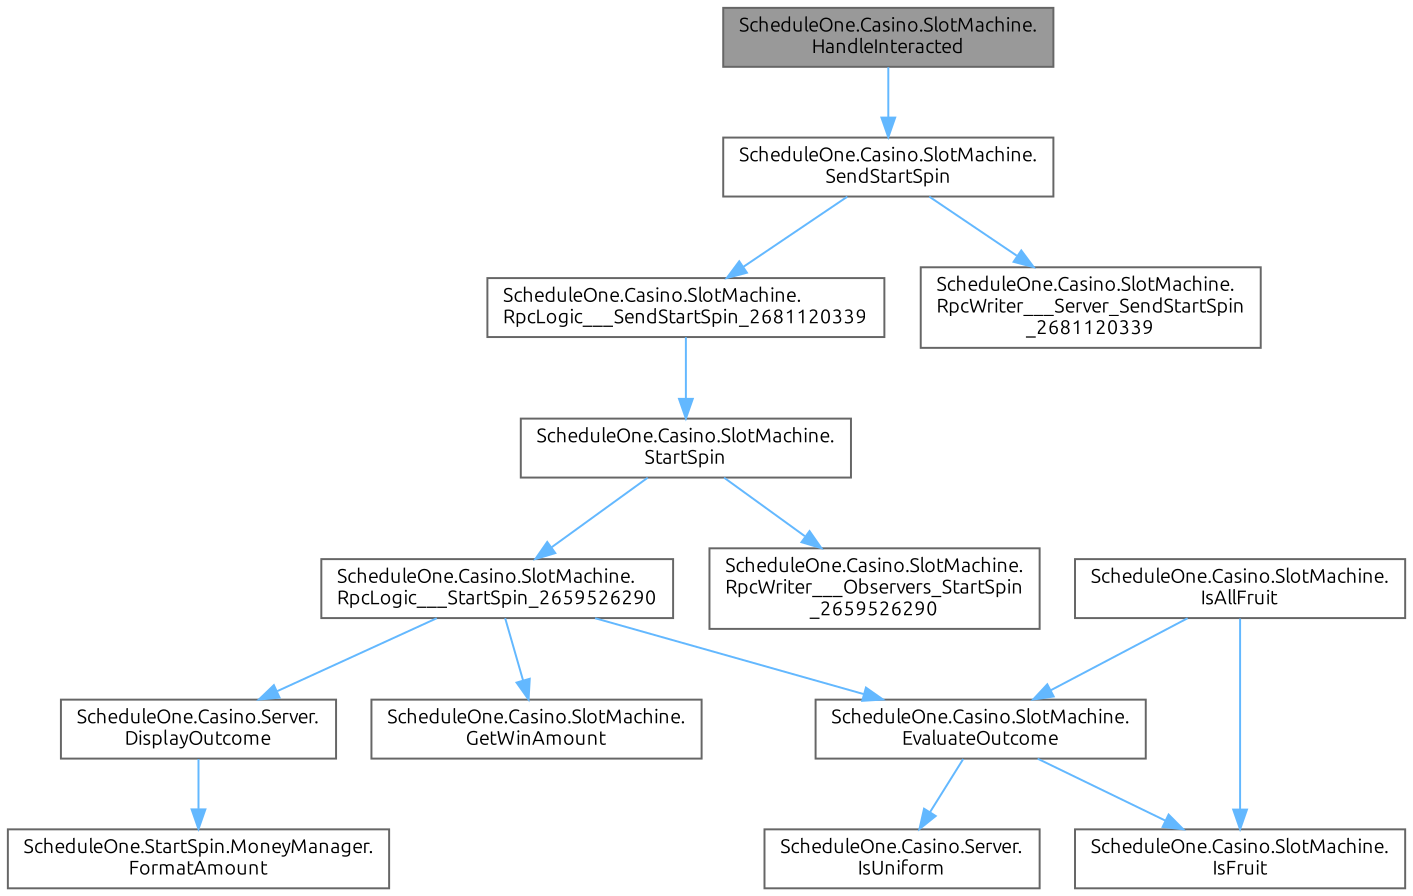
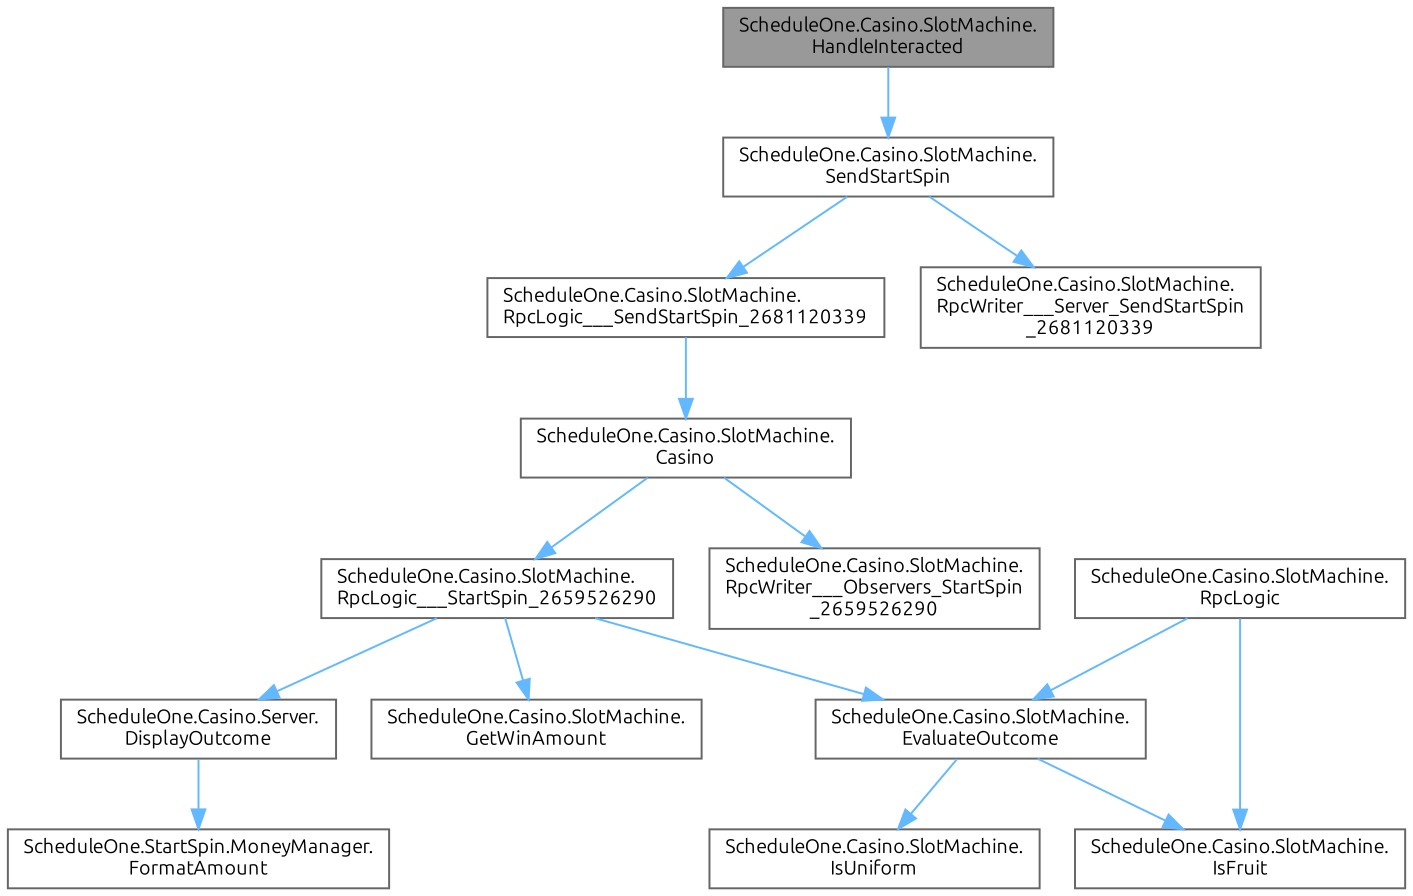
(686, 448) -> (686, 448)
(1240, 589) -> (1240, 589)
(902, 859) -> (875, 859)
